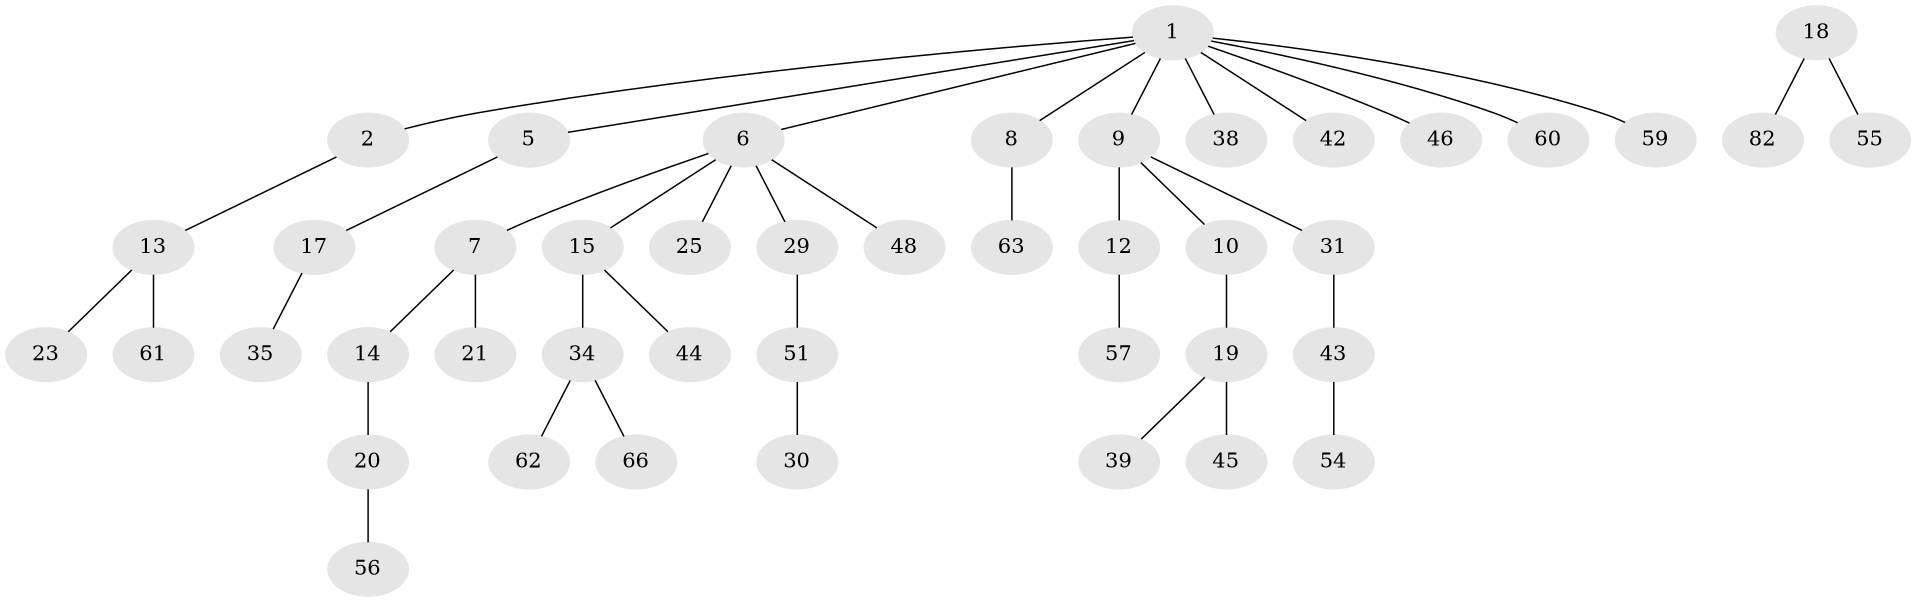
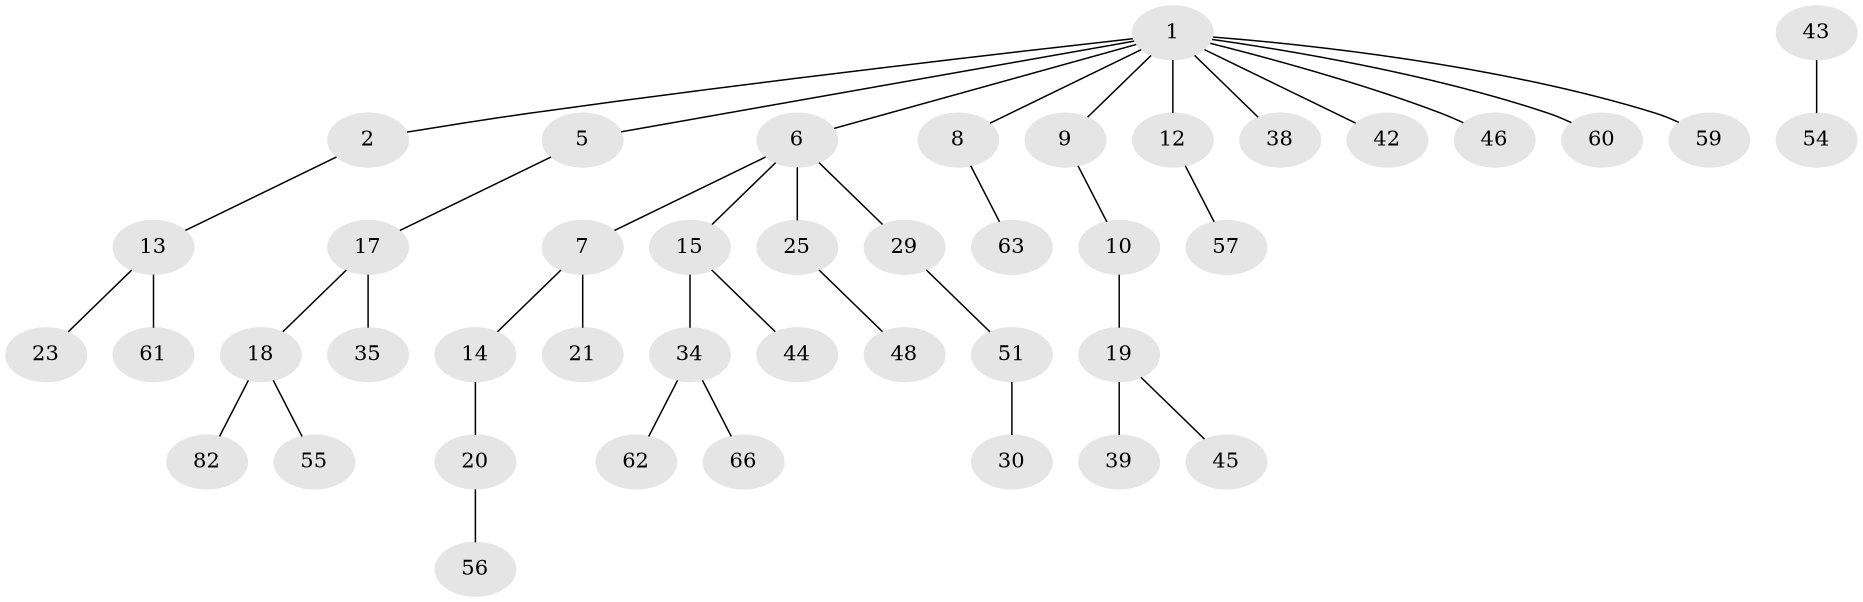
(824, 194) -> (851, 301)
(1119, 194) -> (1173, 87)
(1334, 247) -> none
none -> (315, 301)
